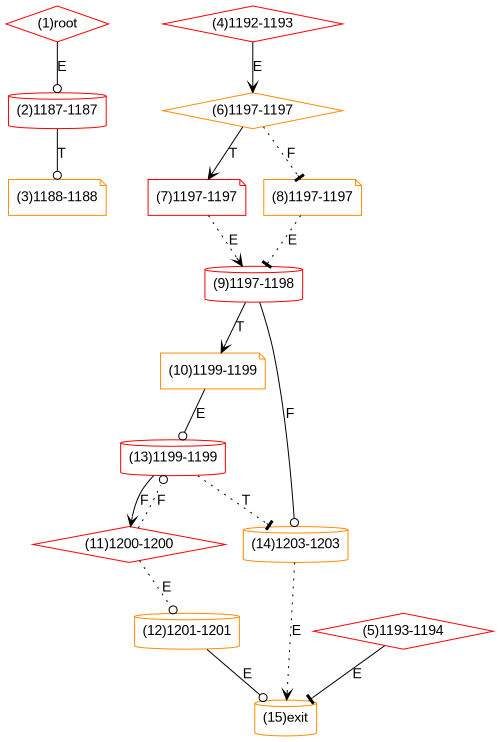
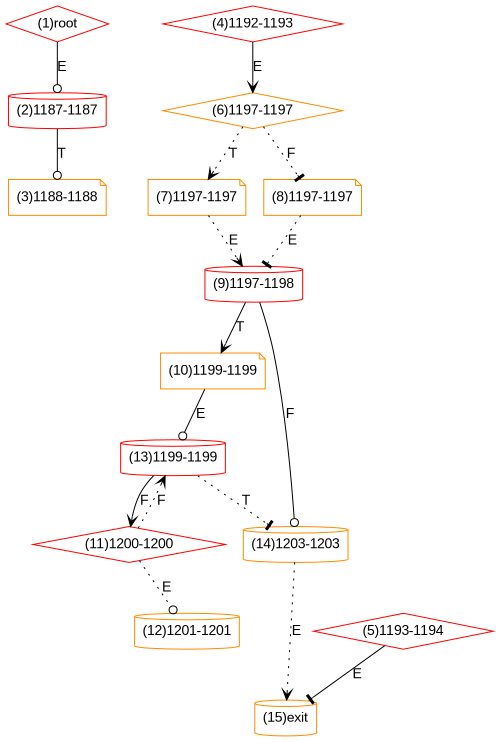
(228, 149) -> (228, 149)
(197, 197) -> (197, 197)
(150, 507) -> (150, 507)
(233, 672) -> none
